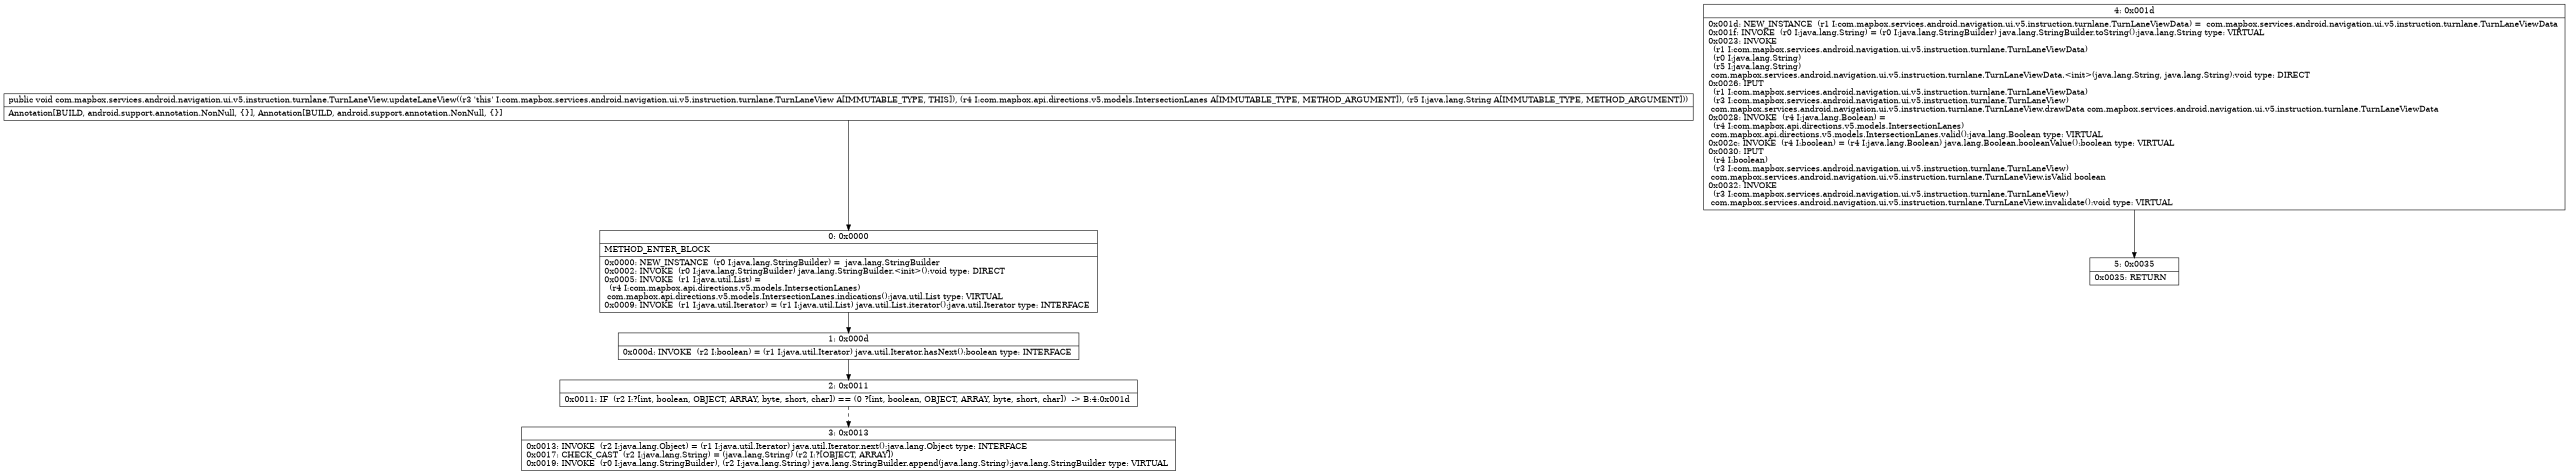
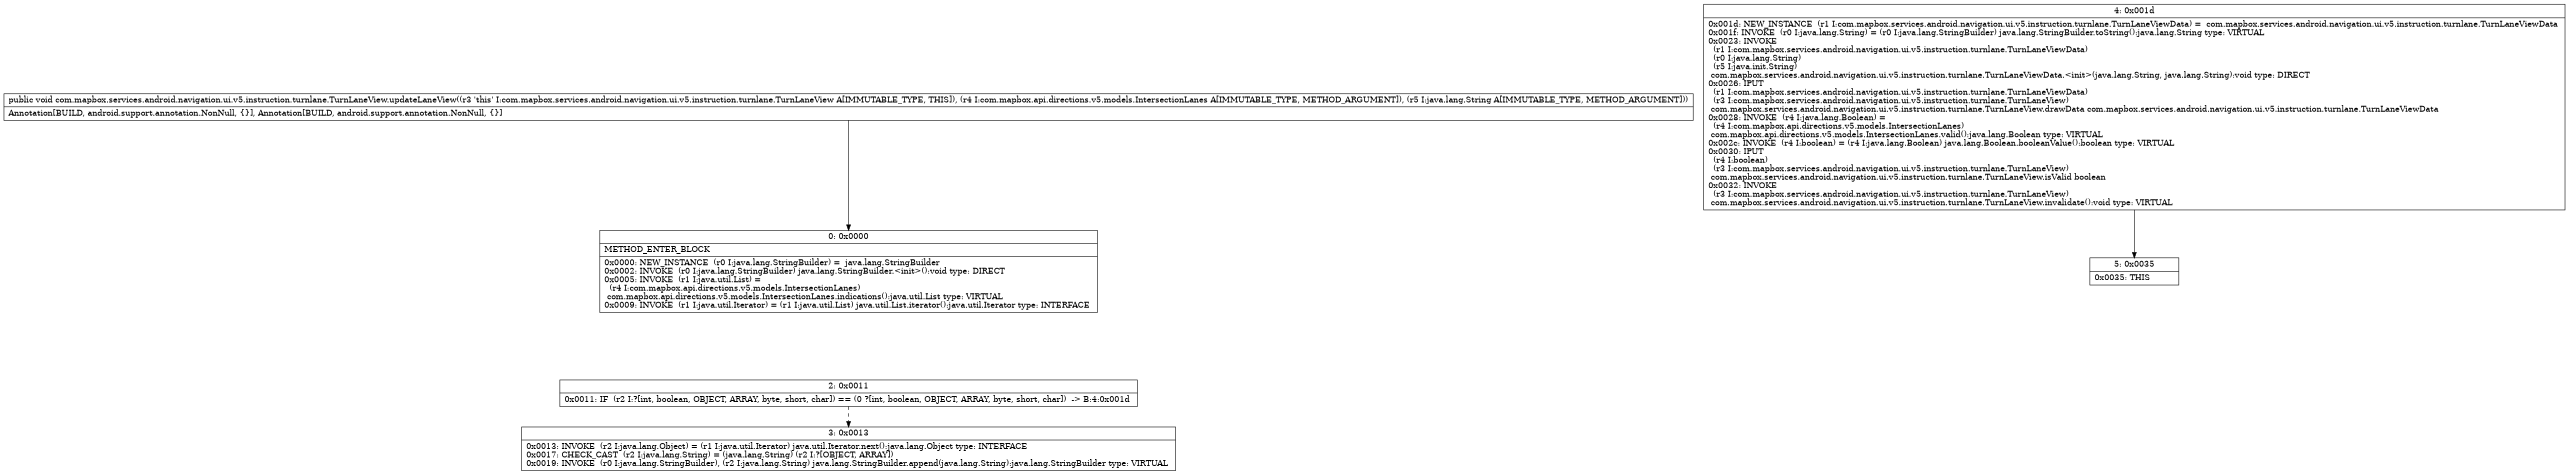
(1755, 67) -> (1753, 67)
(2134, 278) -> (2126, 278)
(849, 346) -> none
